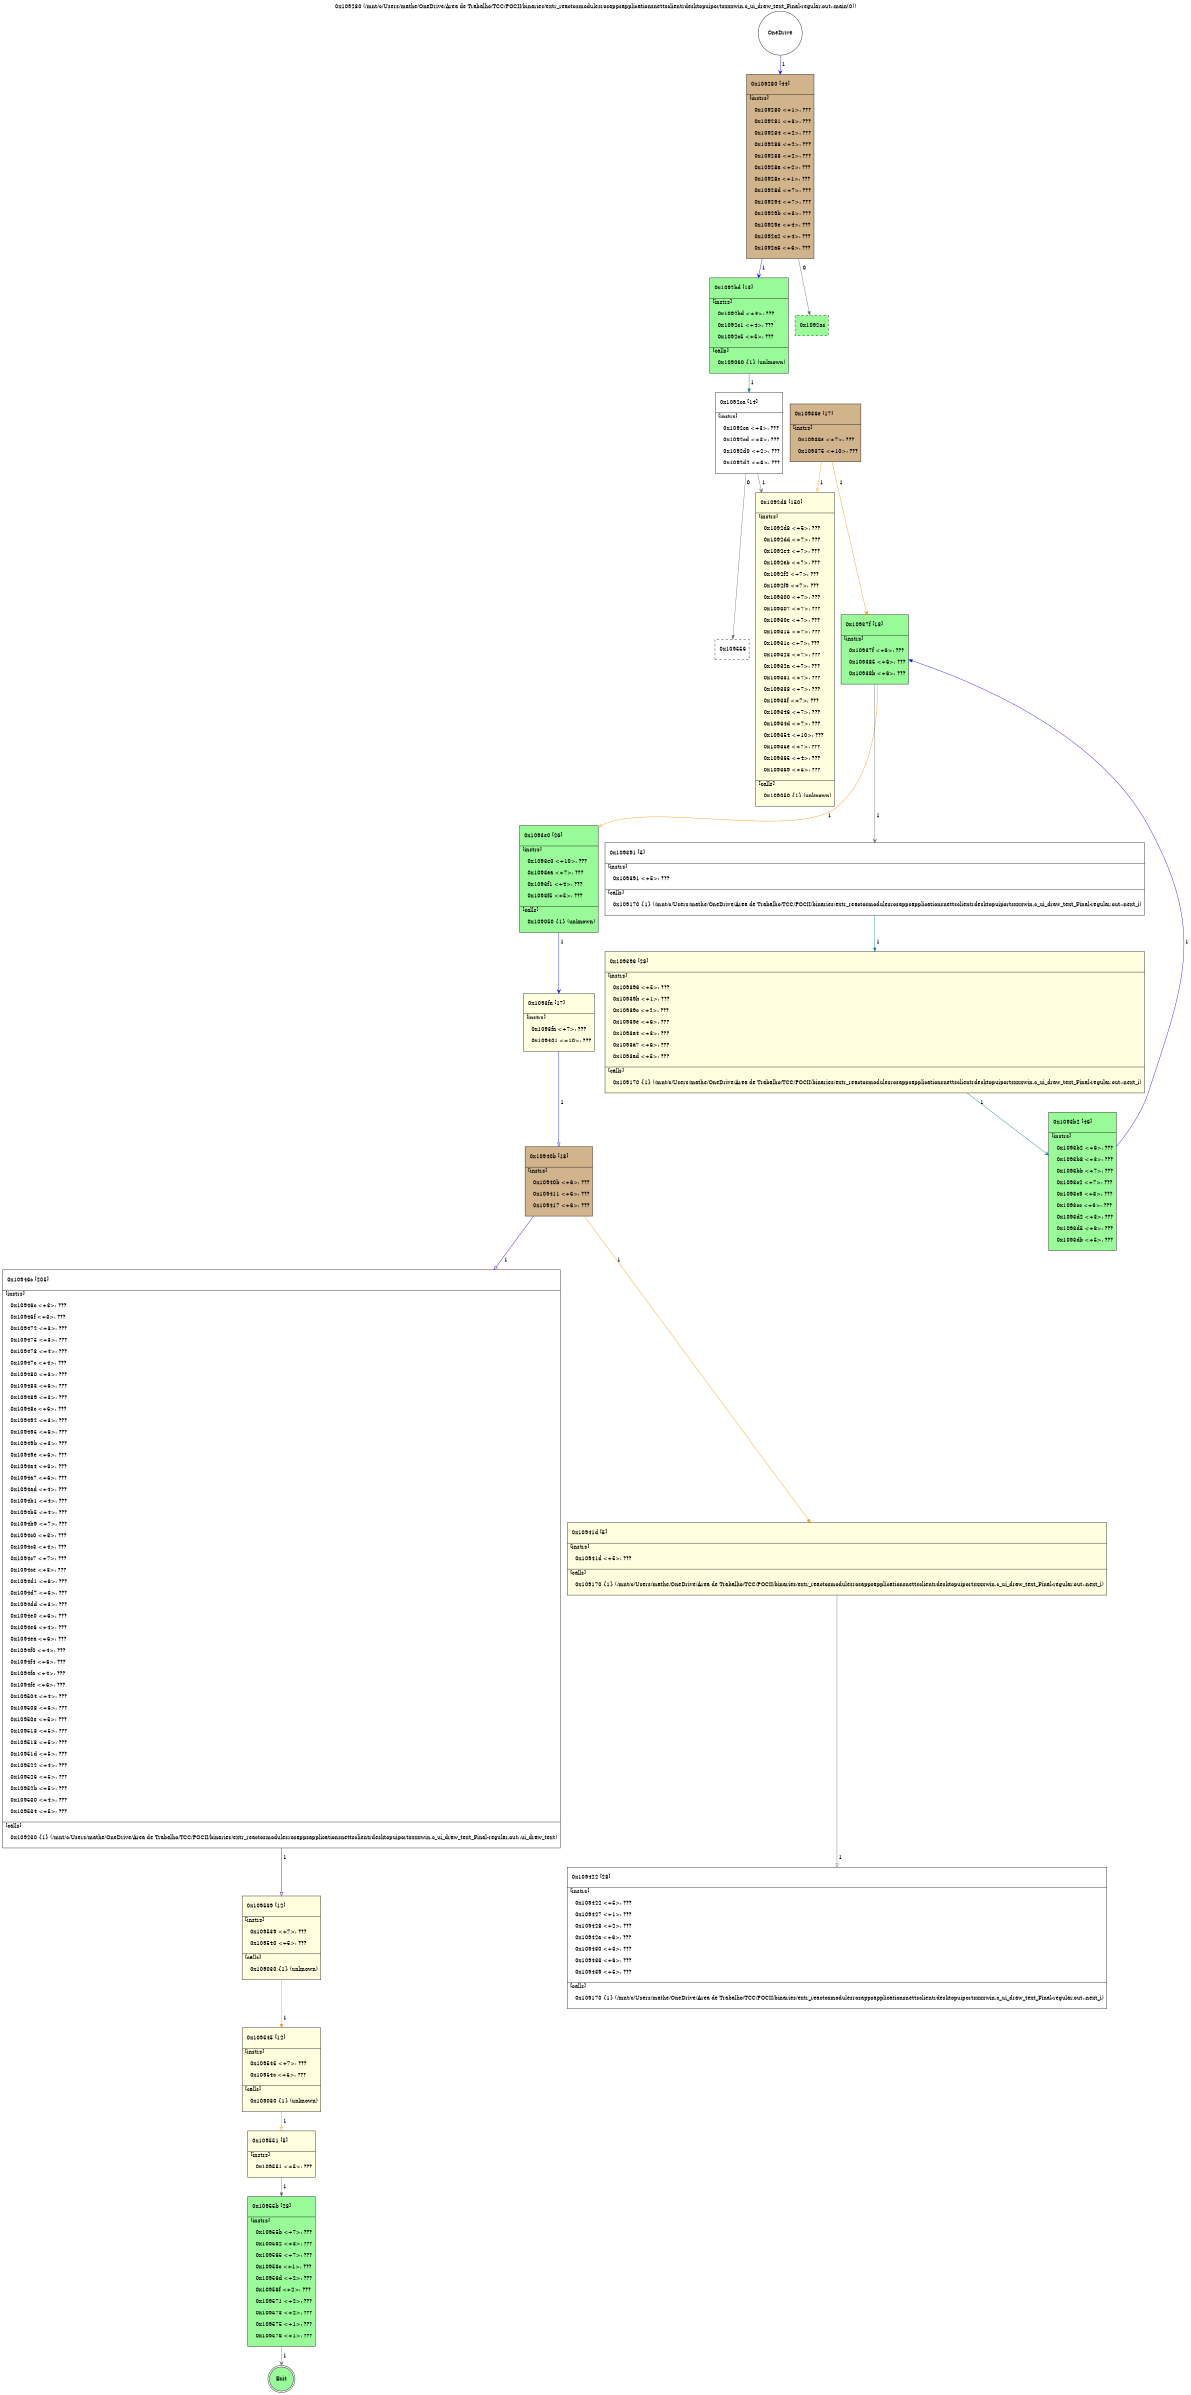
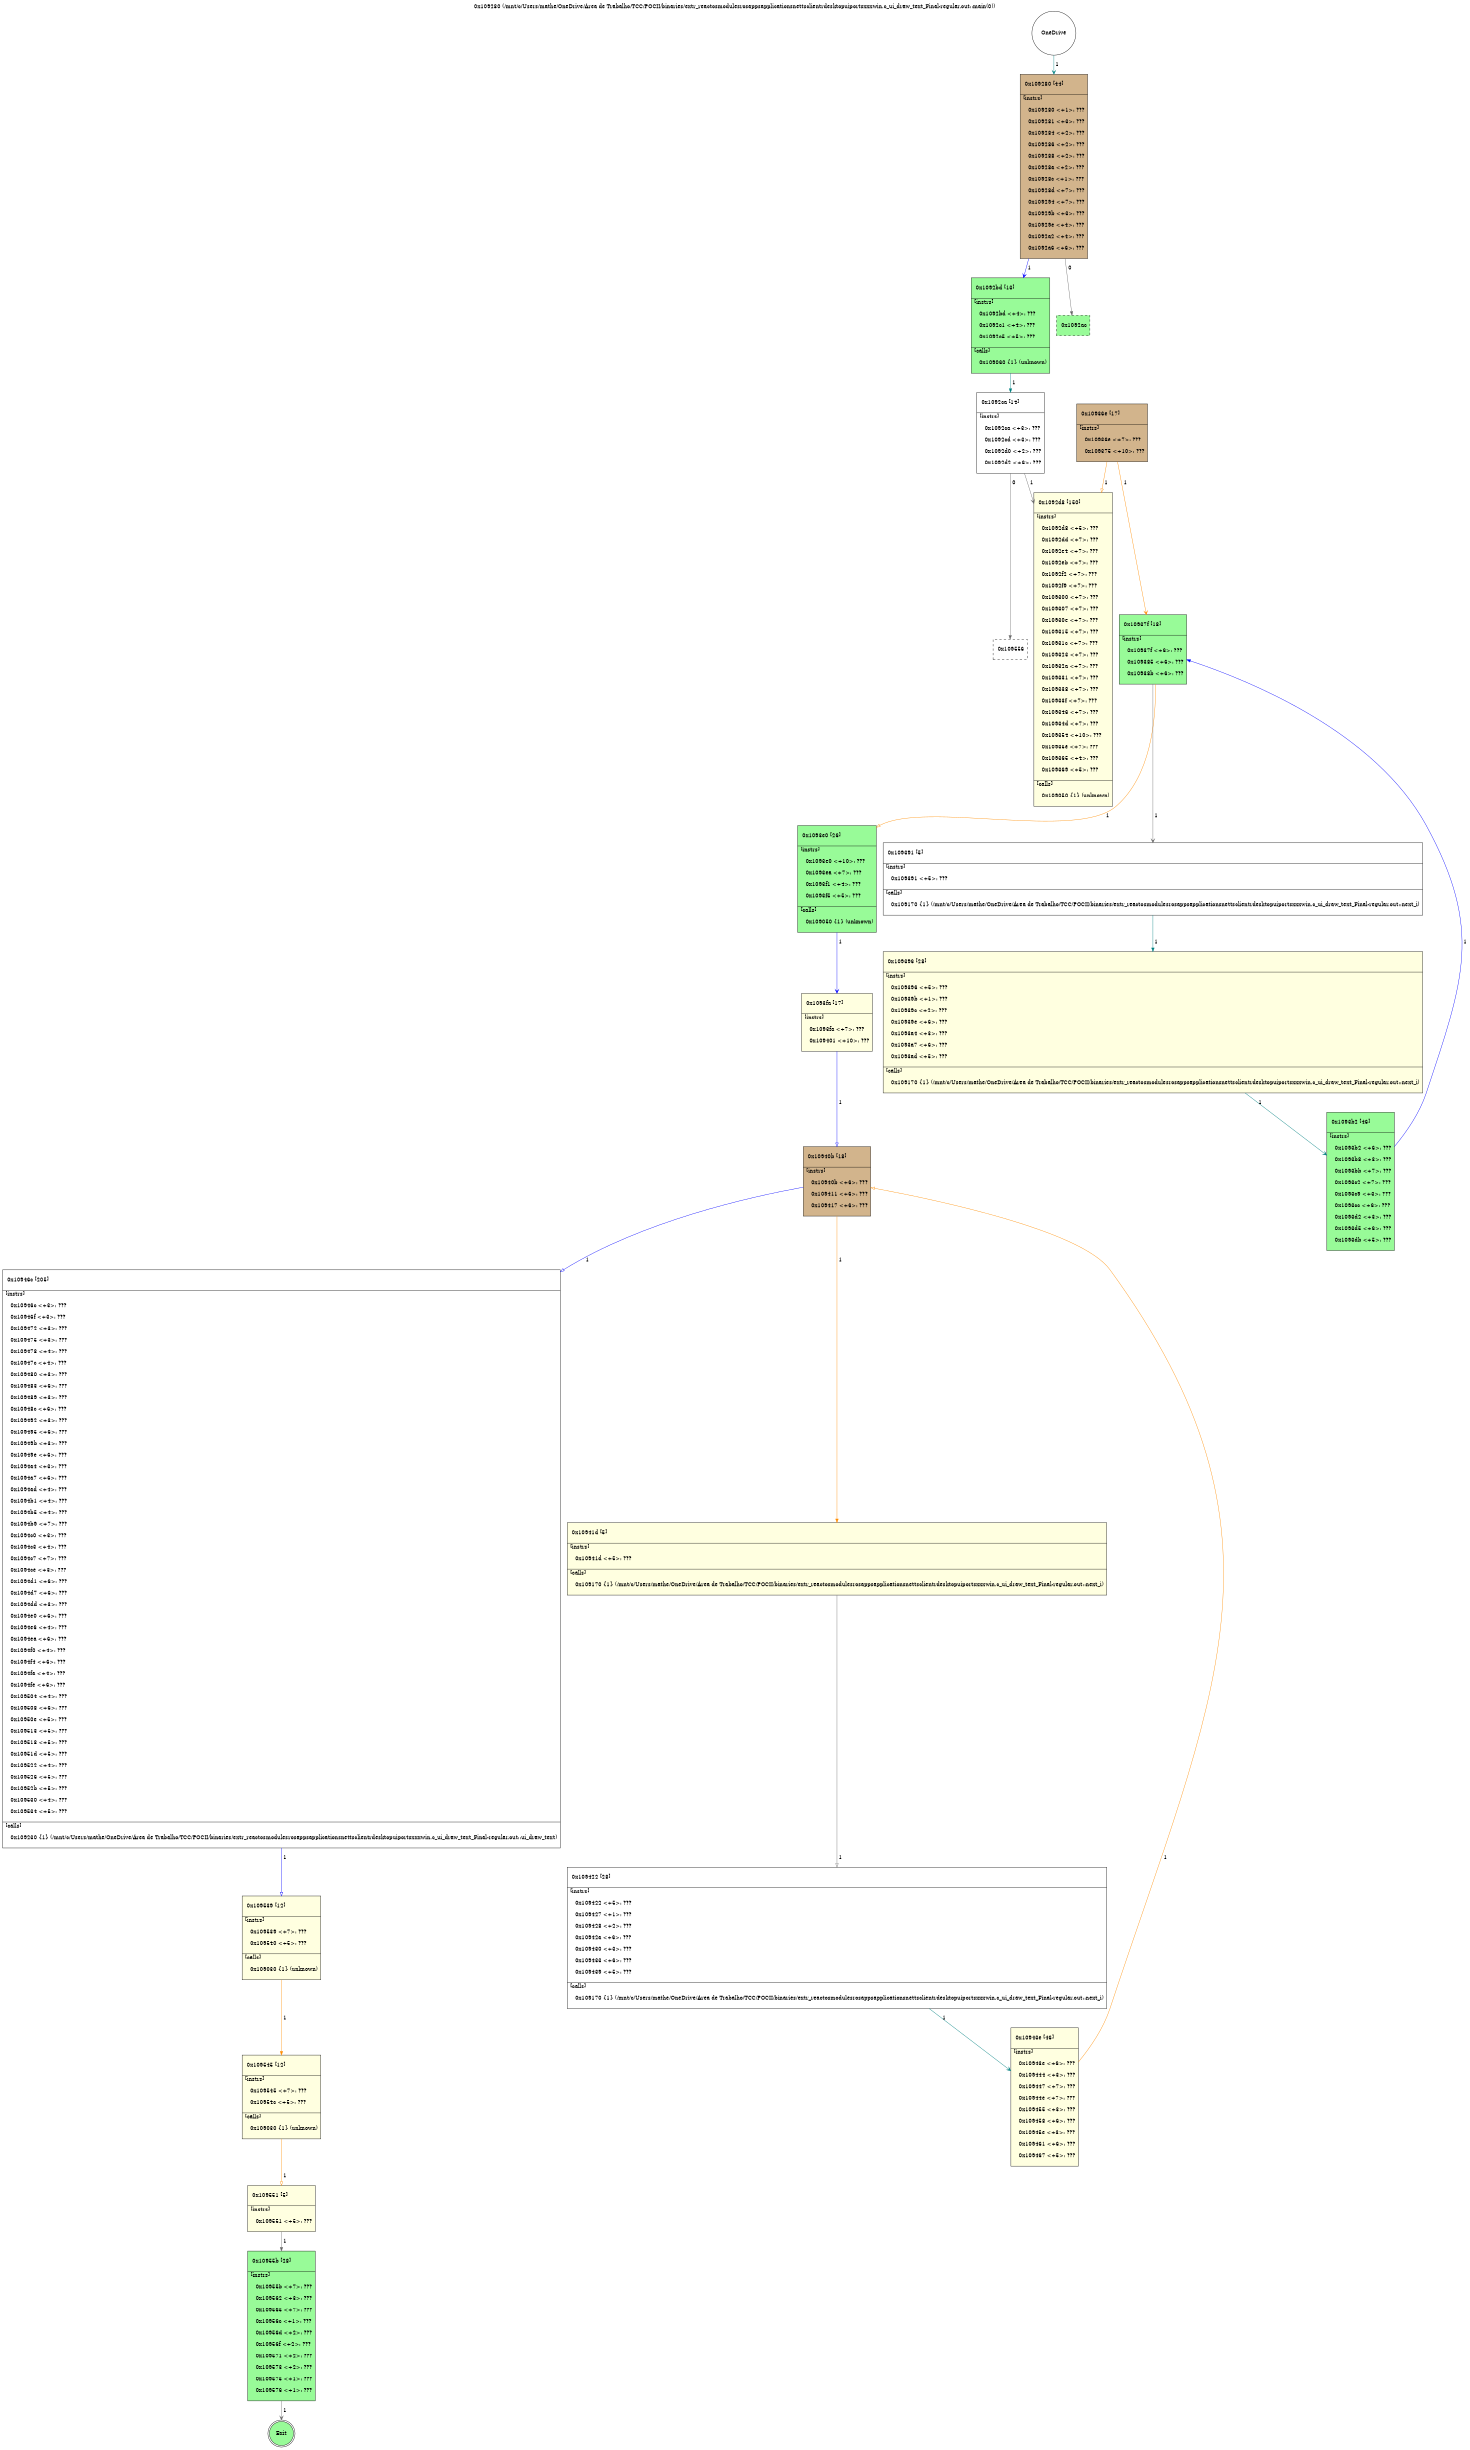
(780, 63) -> (1054, 63)
none -> (1045, 2097)
